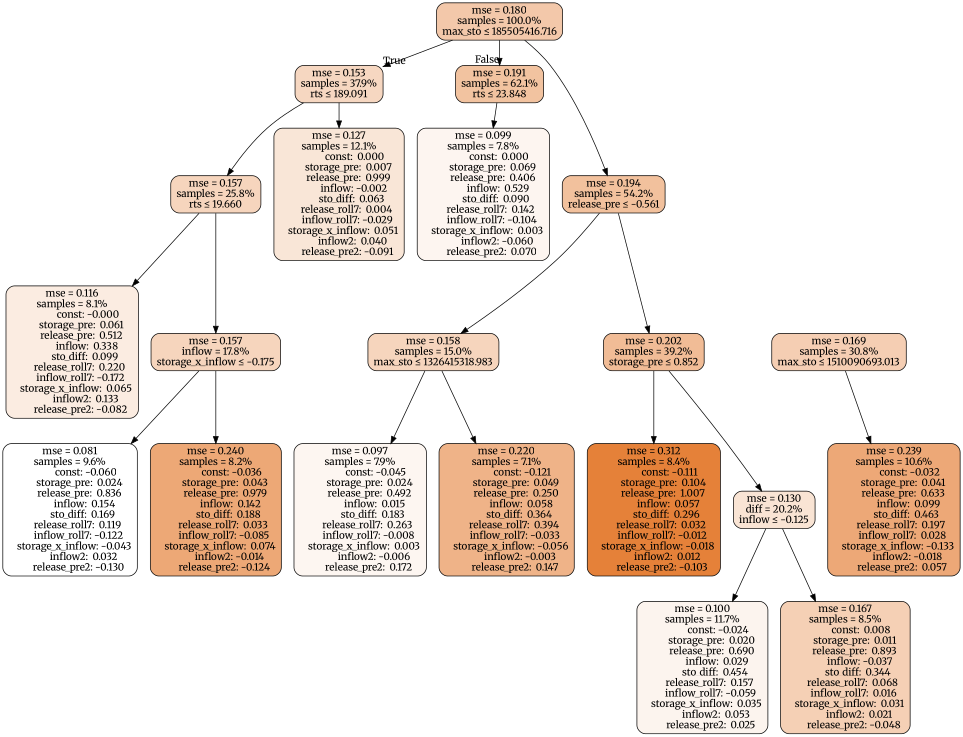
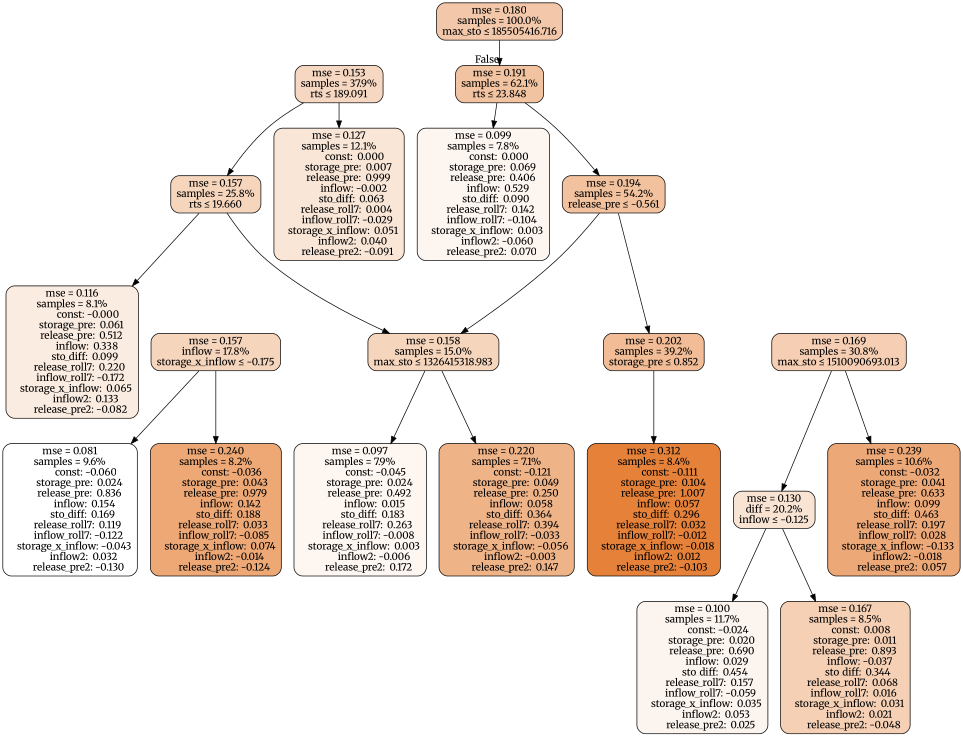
(421, 52) -> none
(573, 99) -> (562, 134)
(216, 270) -> (297, 283)
(714, 427) -> (808, 428)
